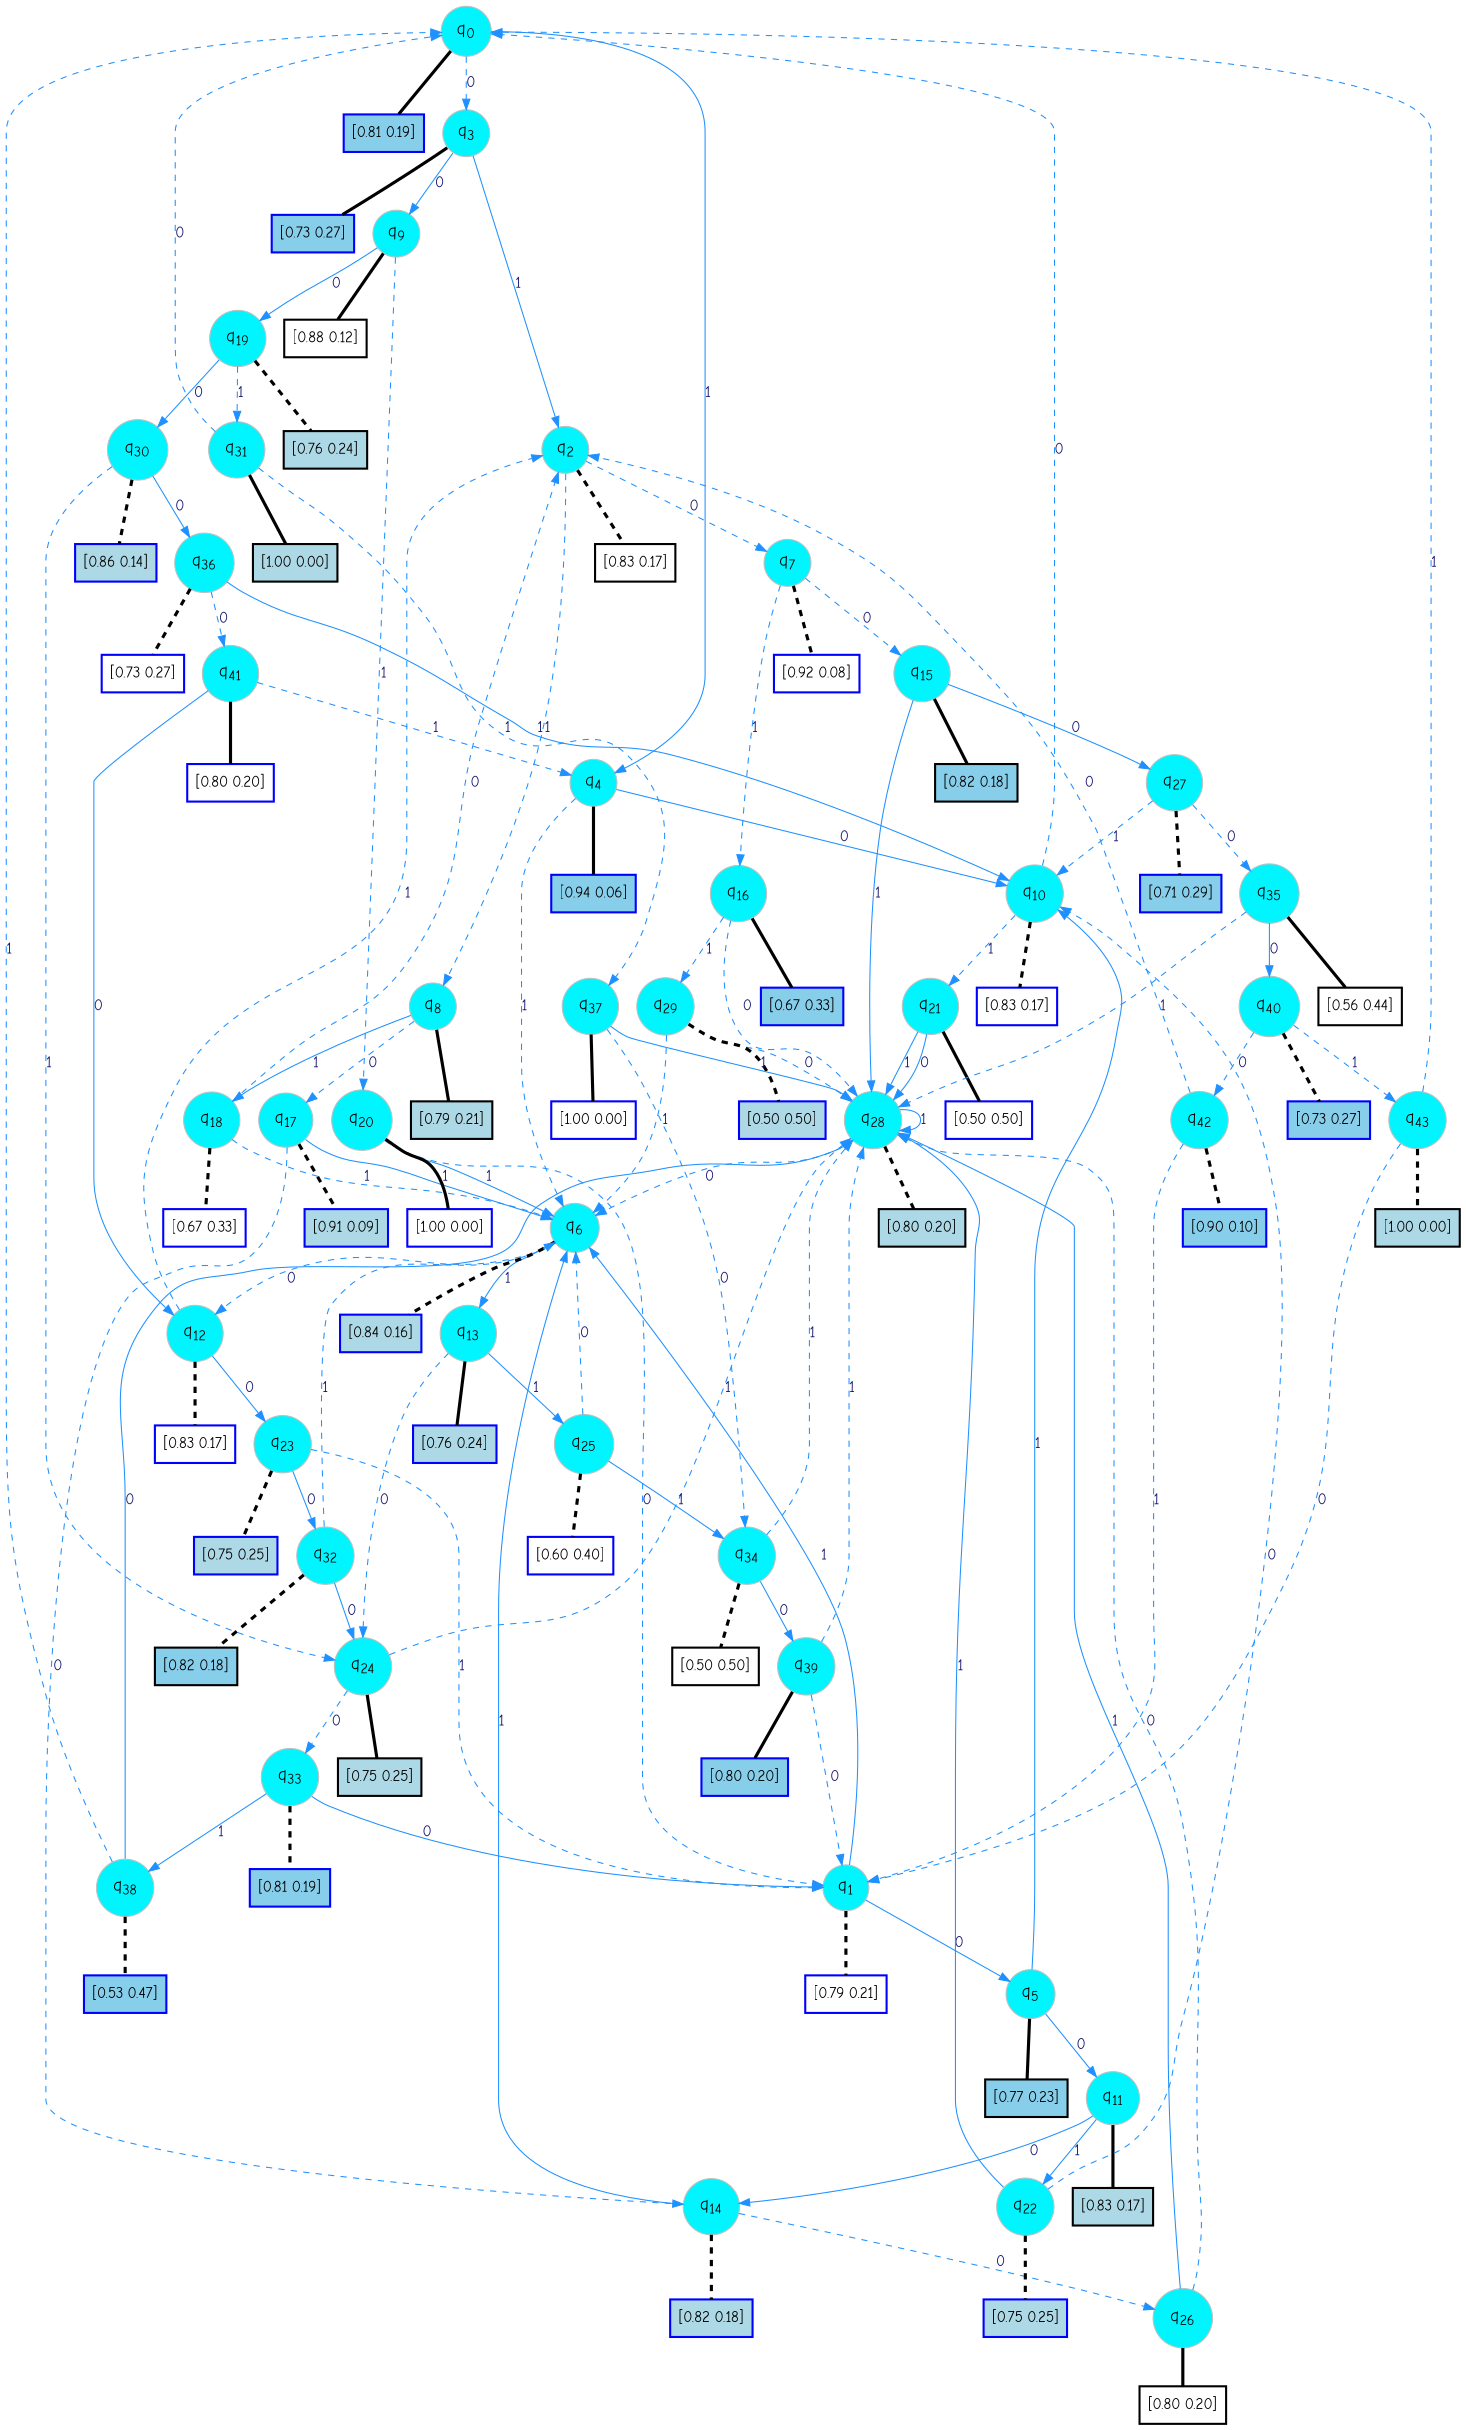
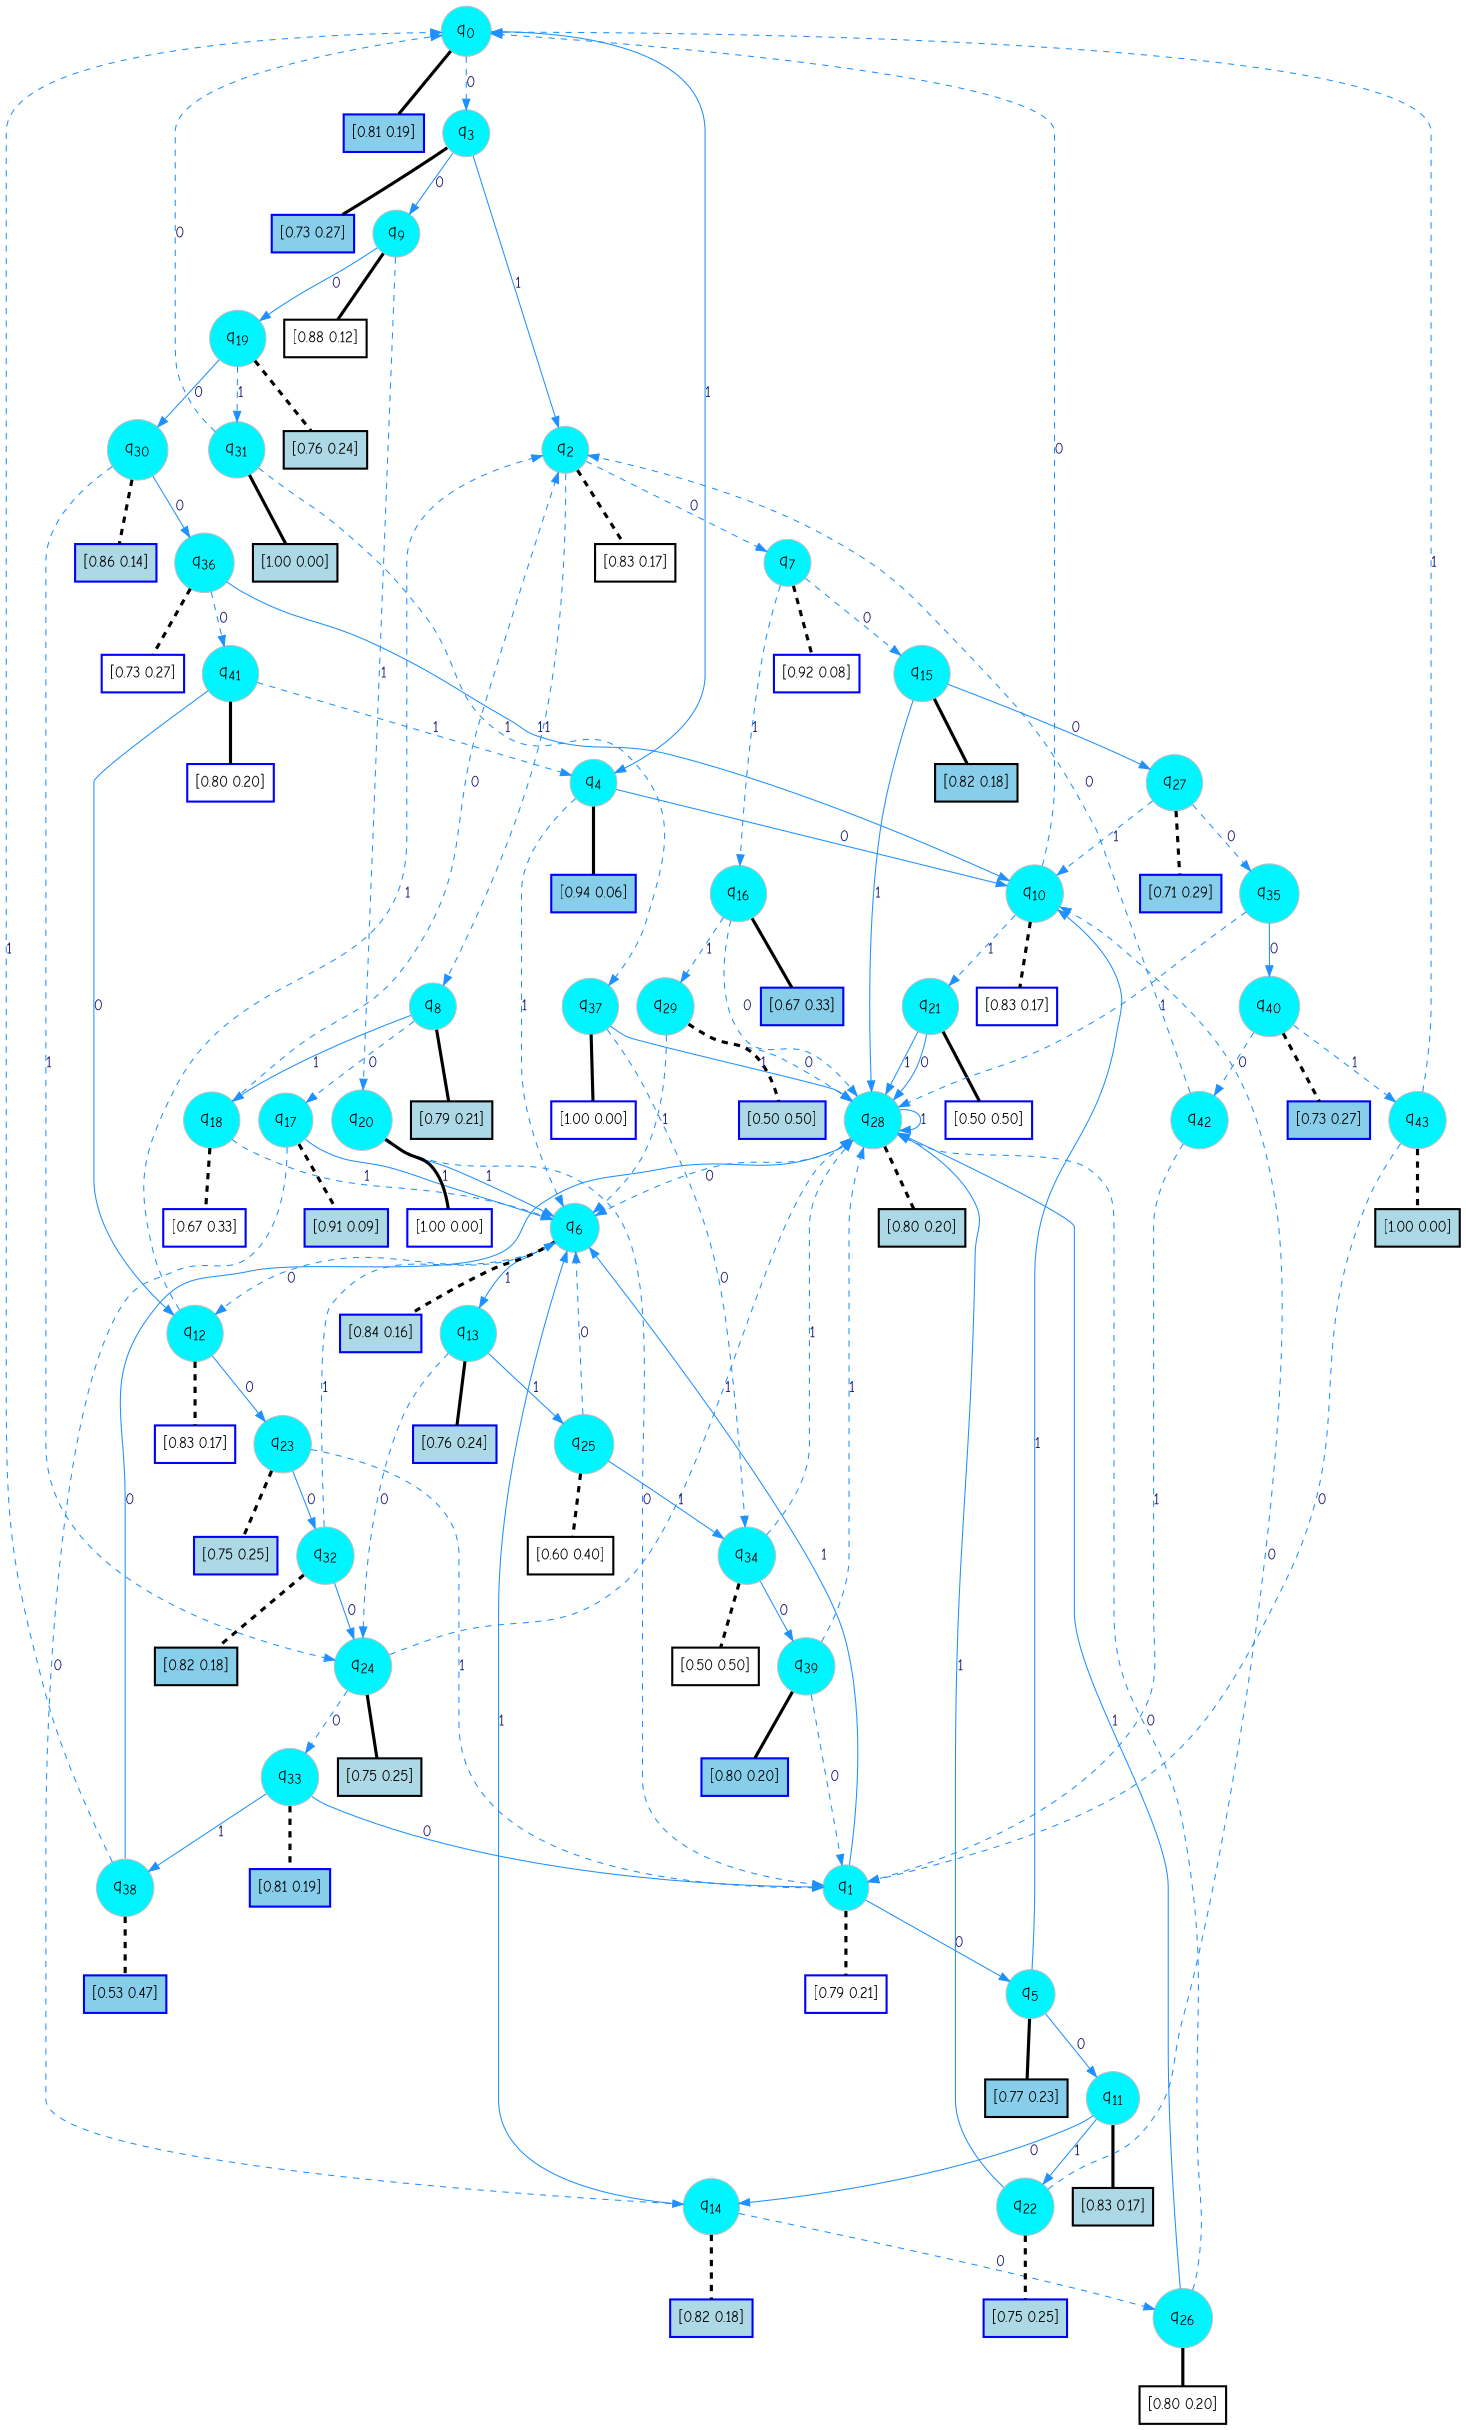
(1360, 1006) -> none
(1225, 1228) -> none
(571, 1556) -> (571, 1556)
